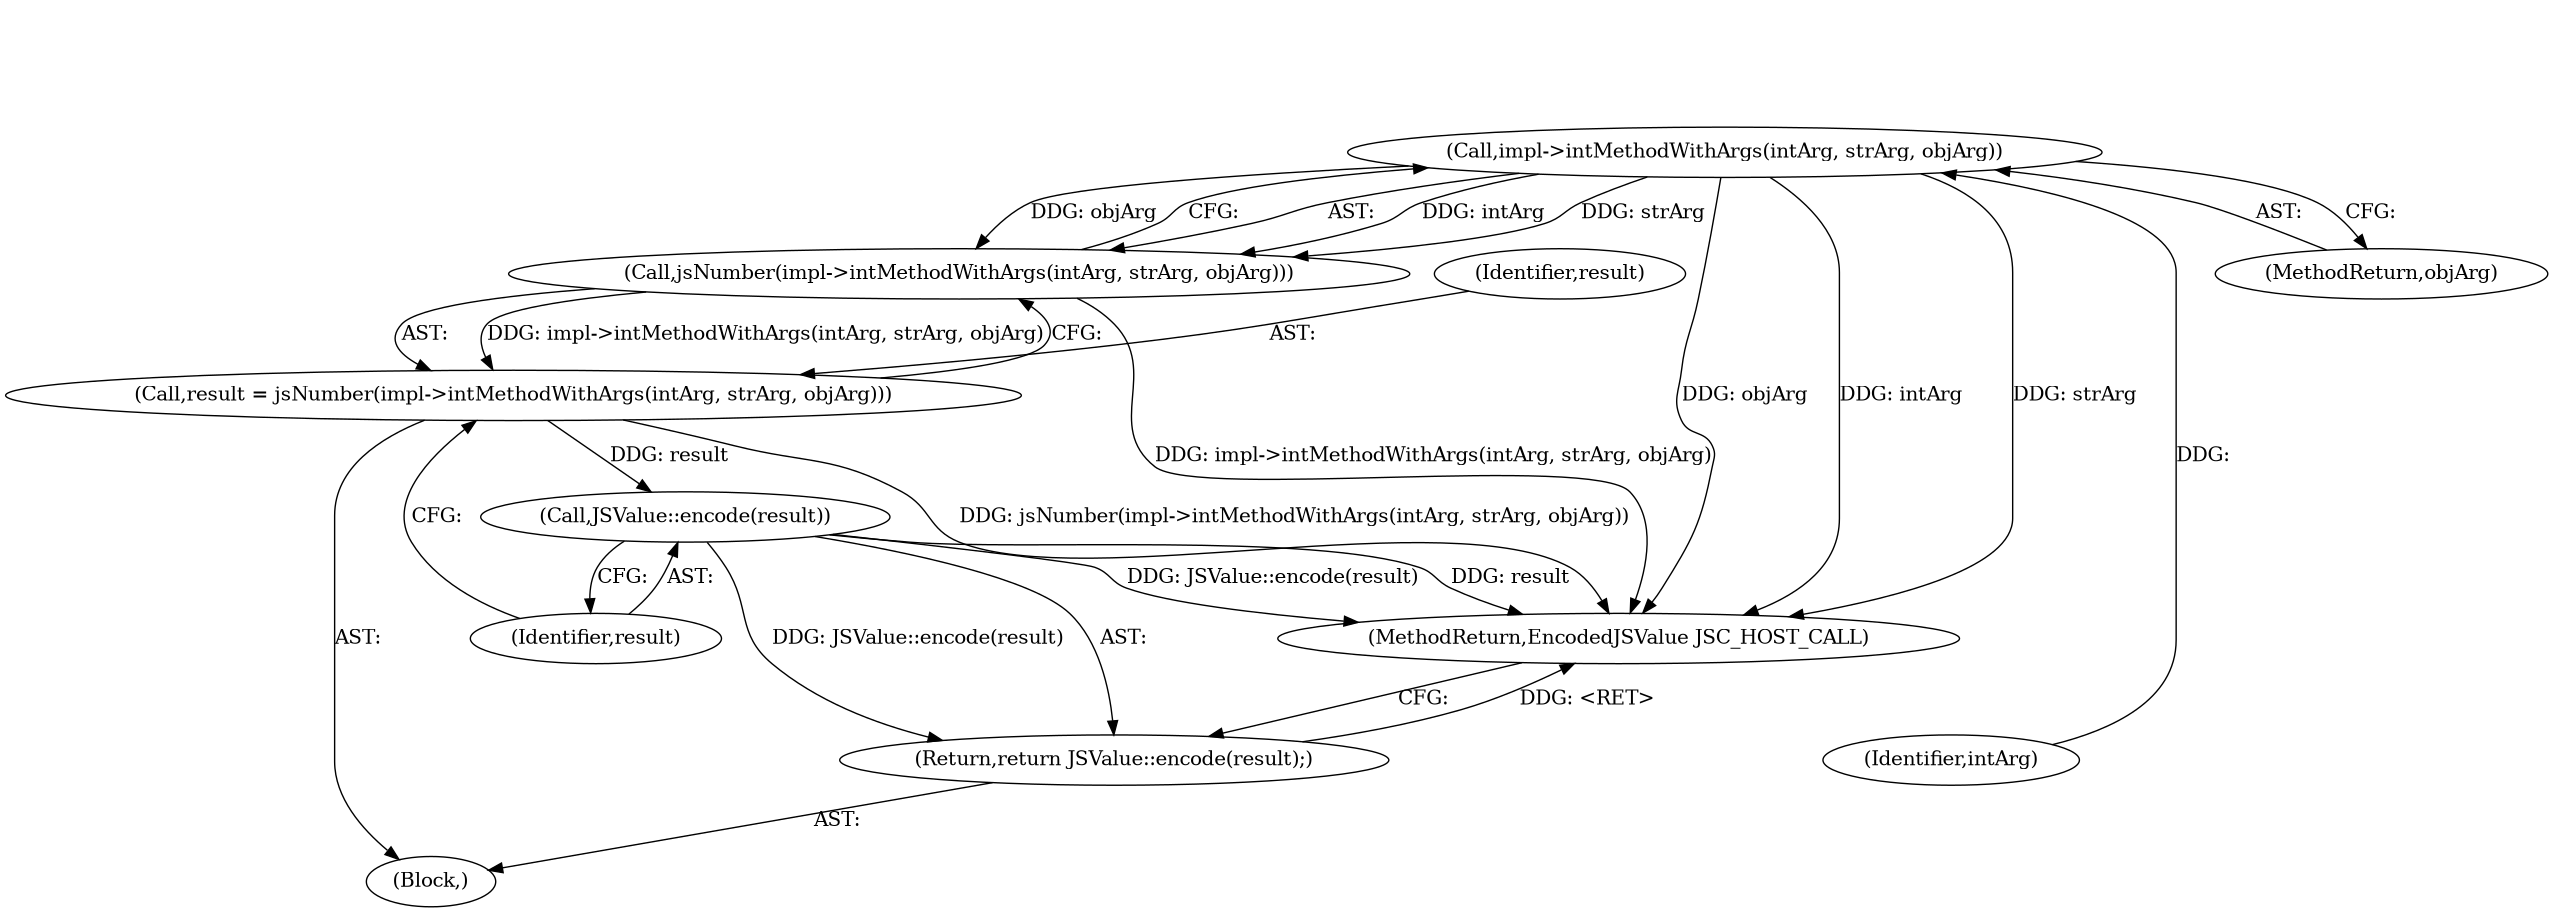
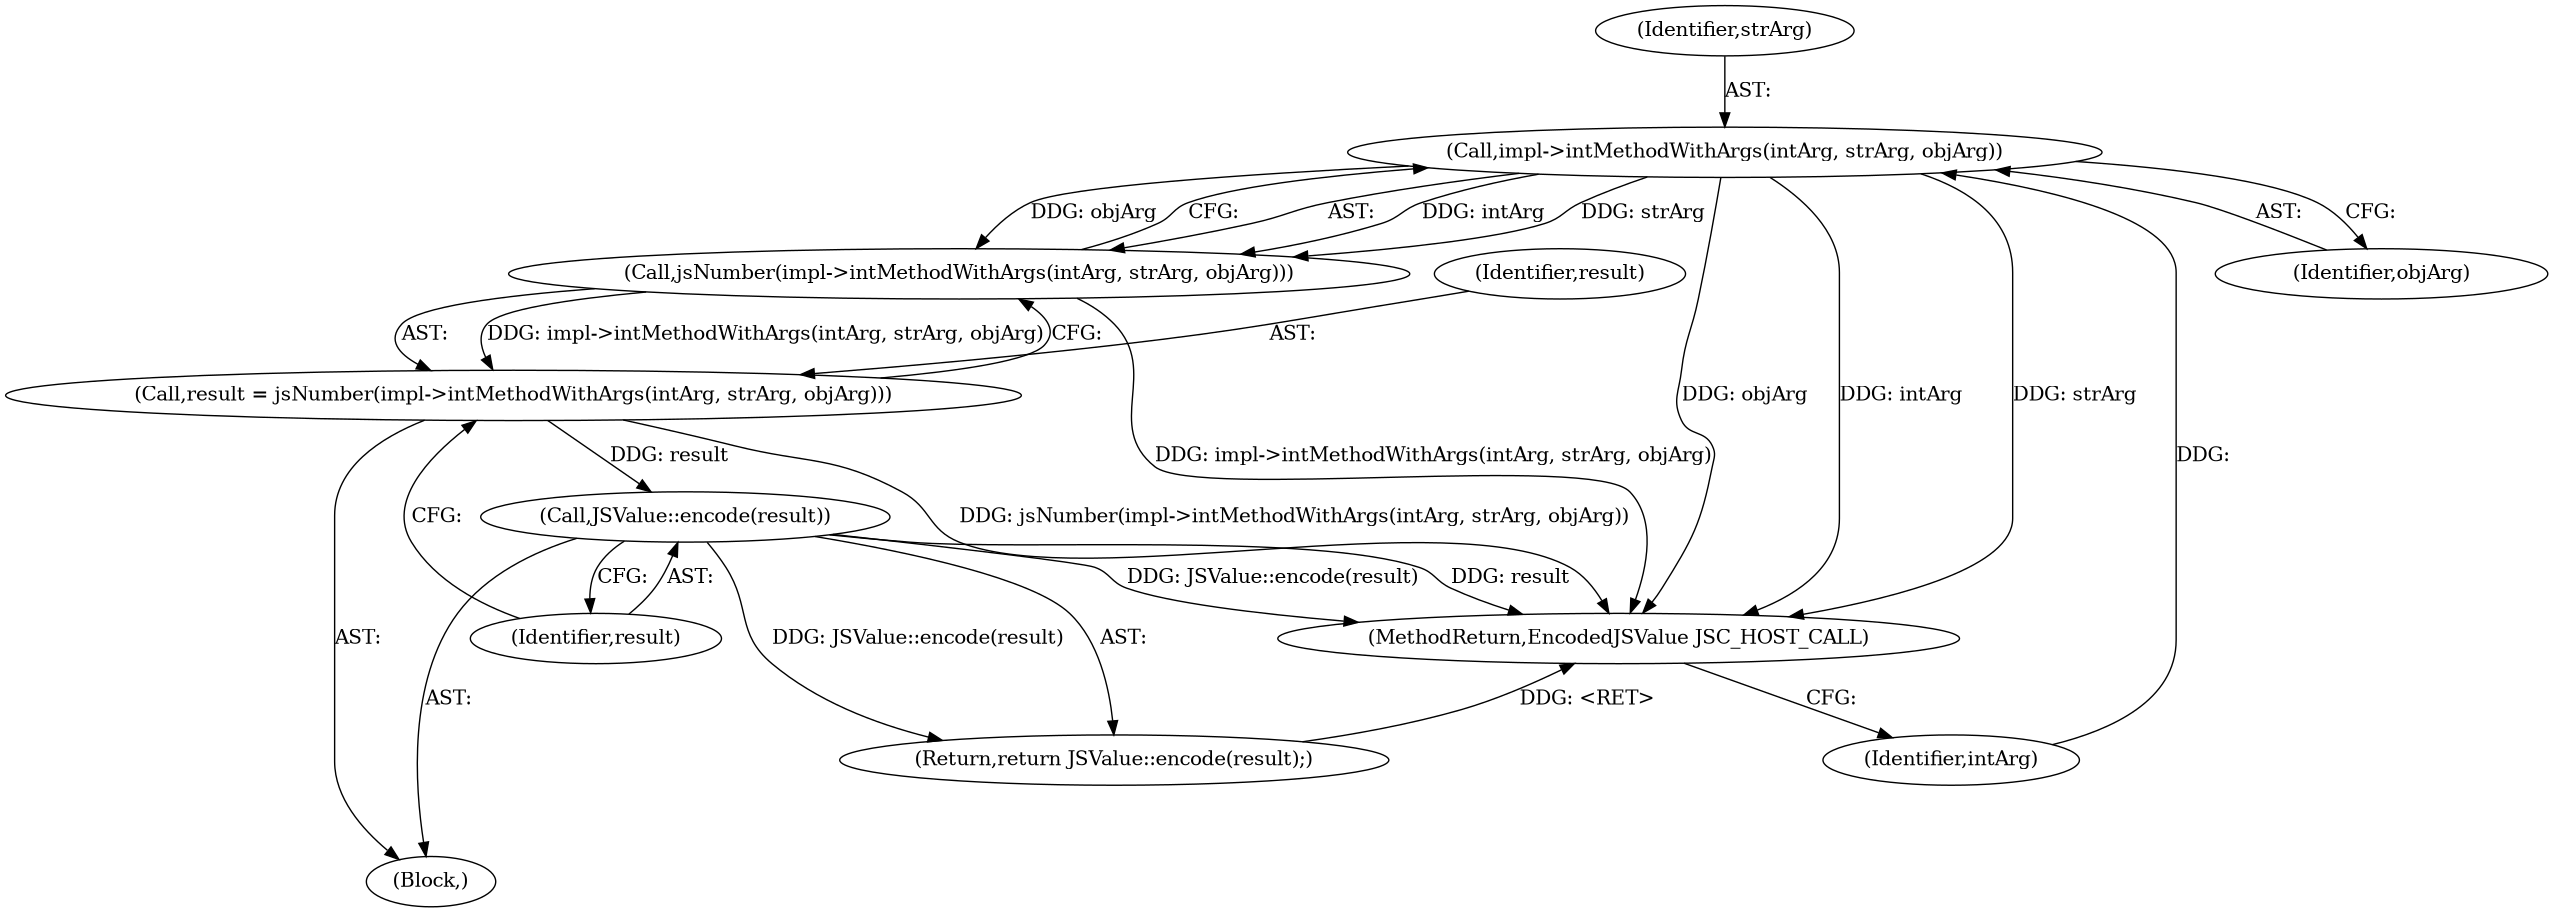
none -> (1725, 31)
(2382, 274) -> (2382, 274)
(1372, 698) -> (1781, 698)
(748, 825) -> (436, 655)
